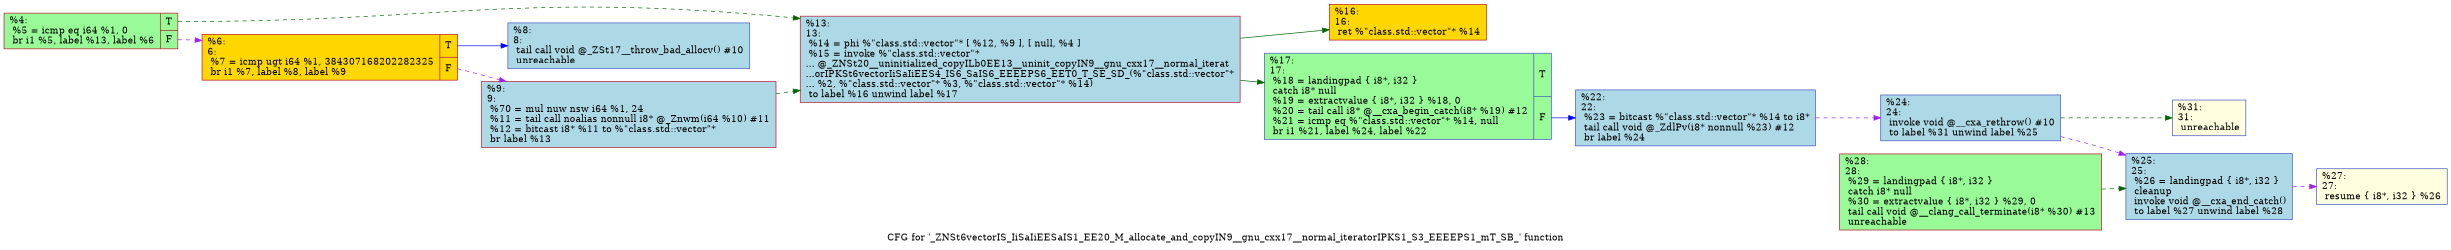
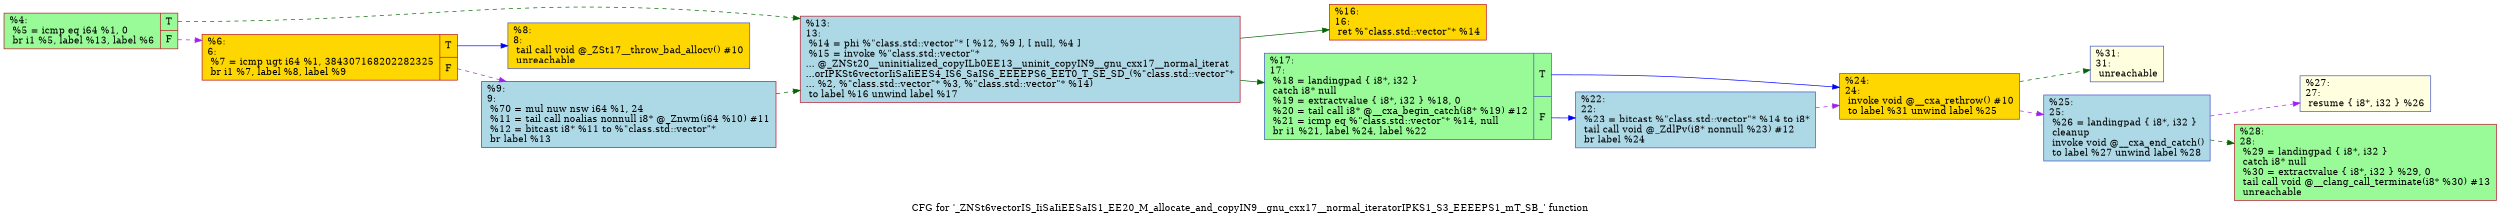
(629, 46) -> (629, 46)
none -> (1692, 78)
(1971, 118) -> (1930, 96)
(2110, 189) -> (2219, 141)
